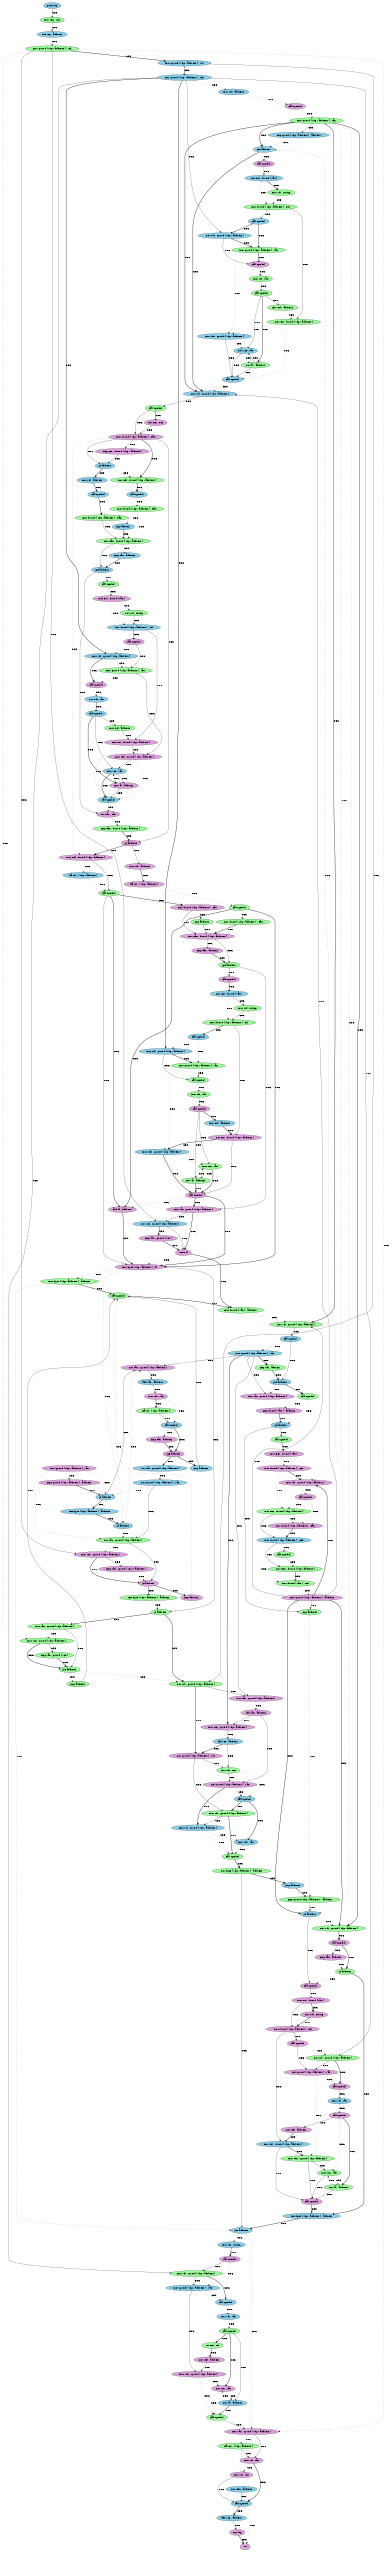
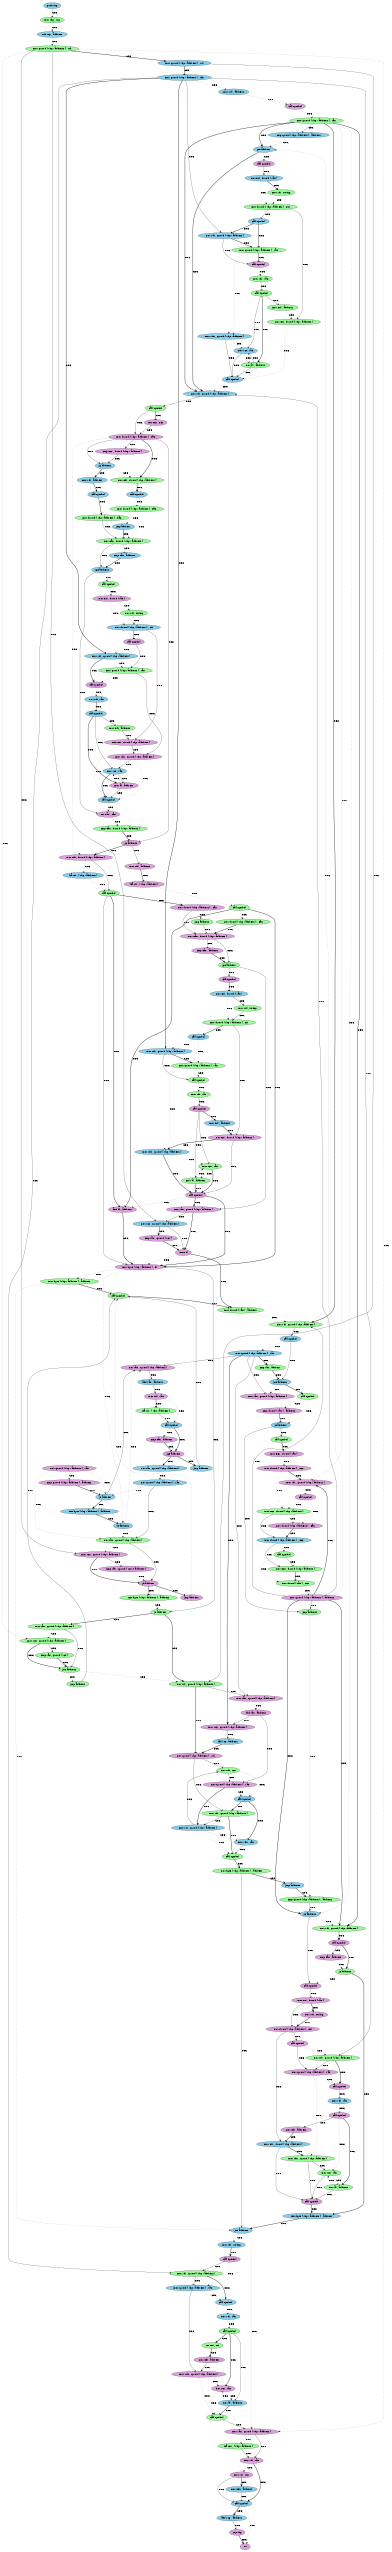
(228, 1755) -> (187, 1789)
none -> (241, 2481)
